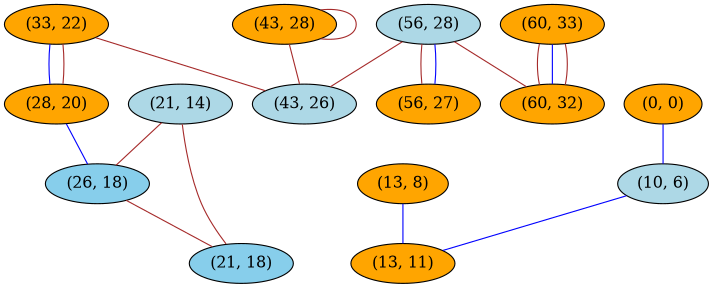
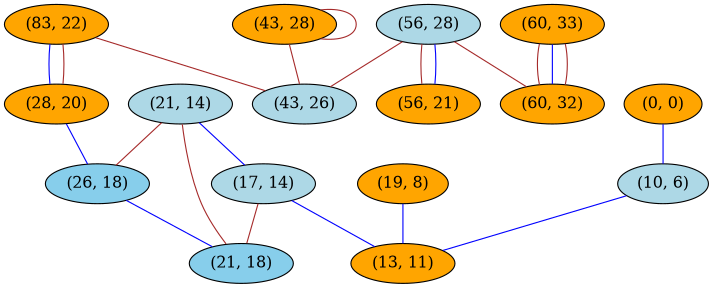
(56, 24) -> (56, 24)
(428, 104) -> (428, 104)
none -> (263, 184)
(403, 184) -> (403, 184)
(169, 223) -> (169, 223)
